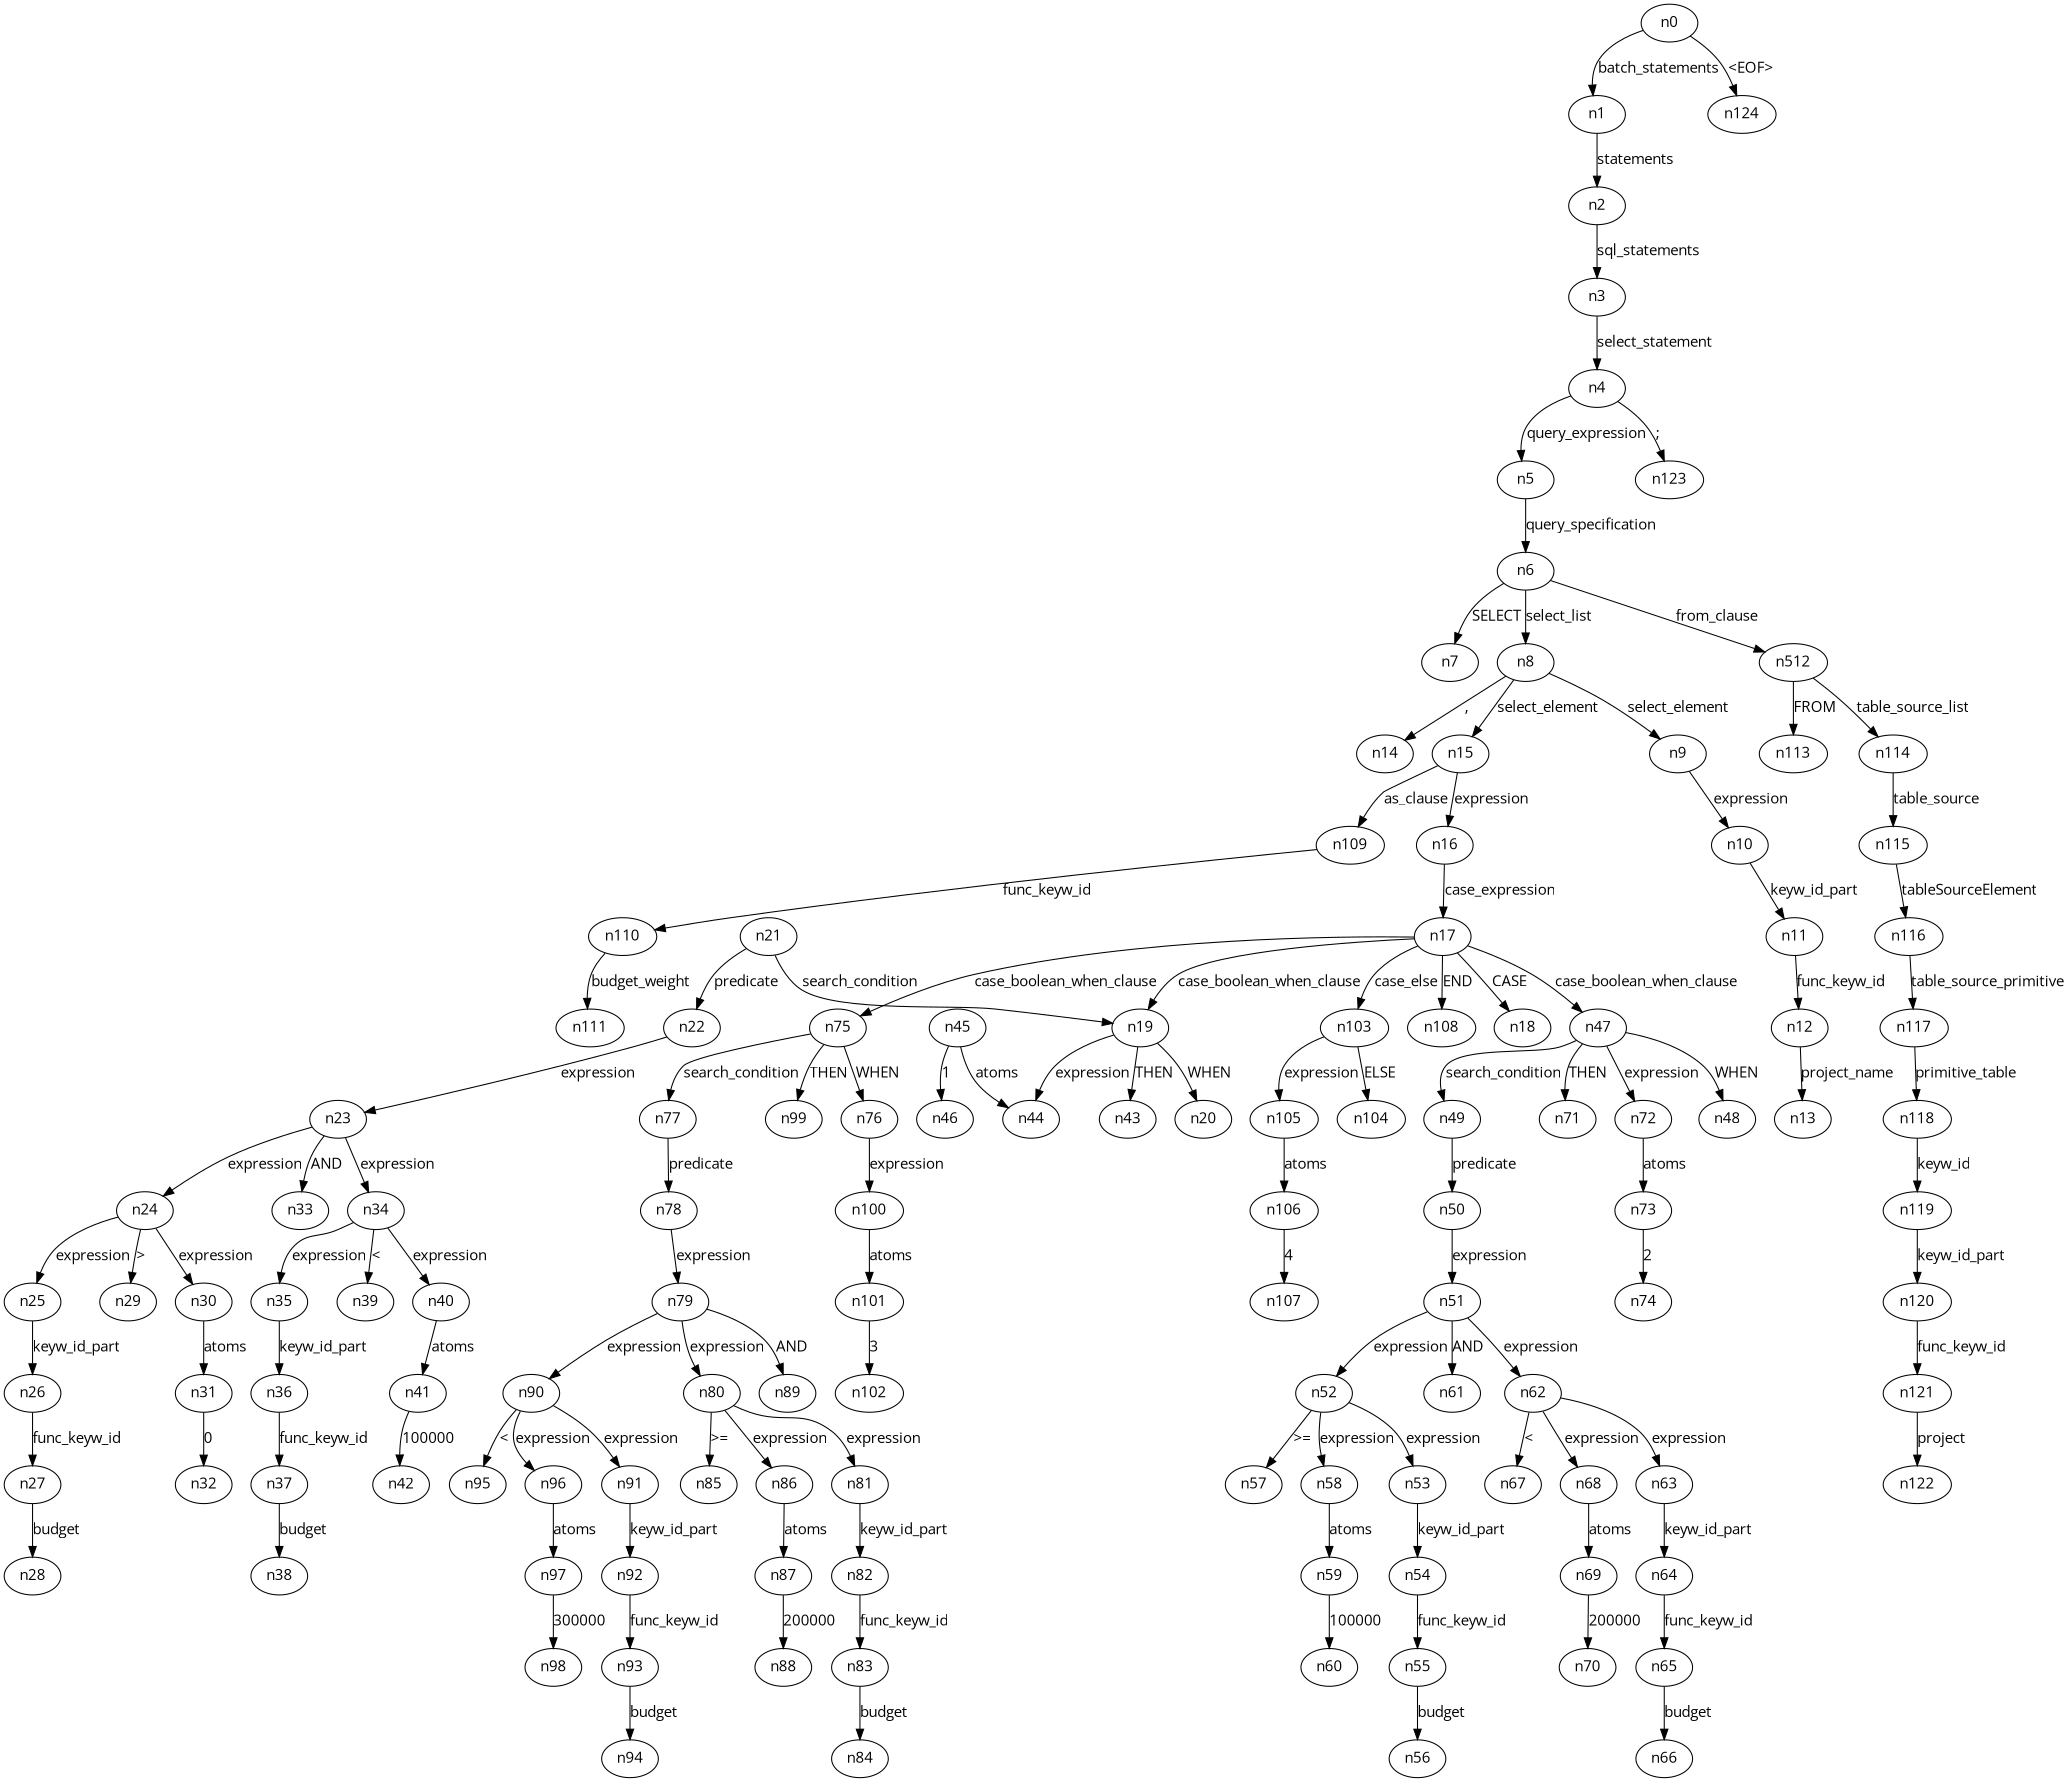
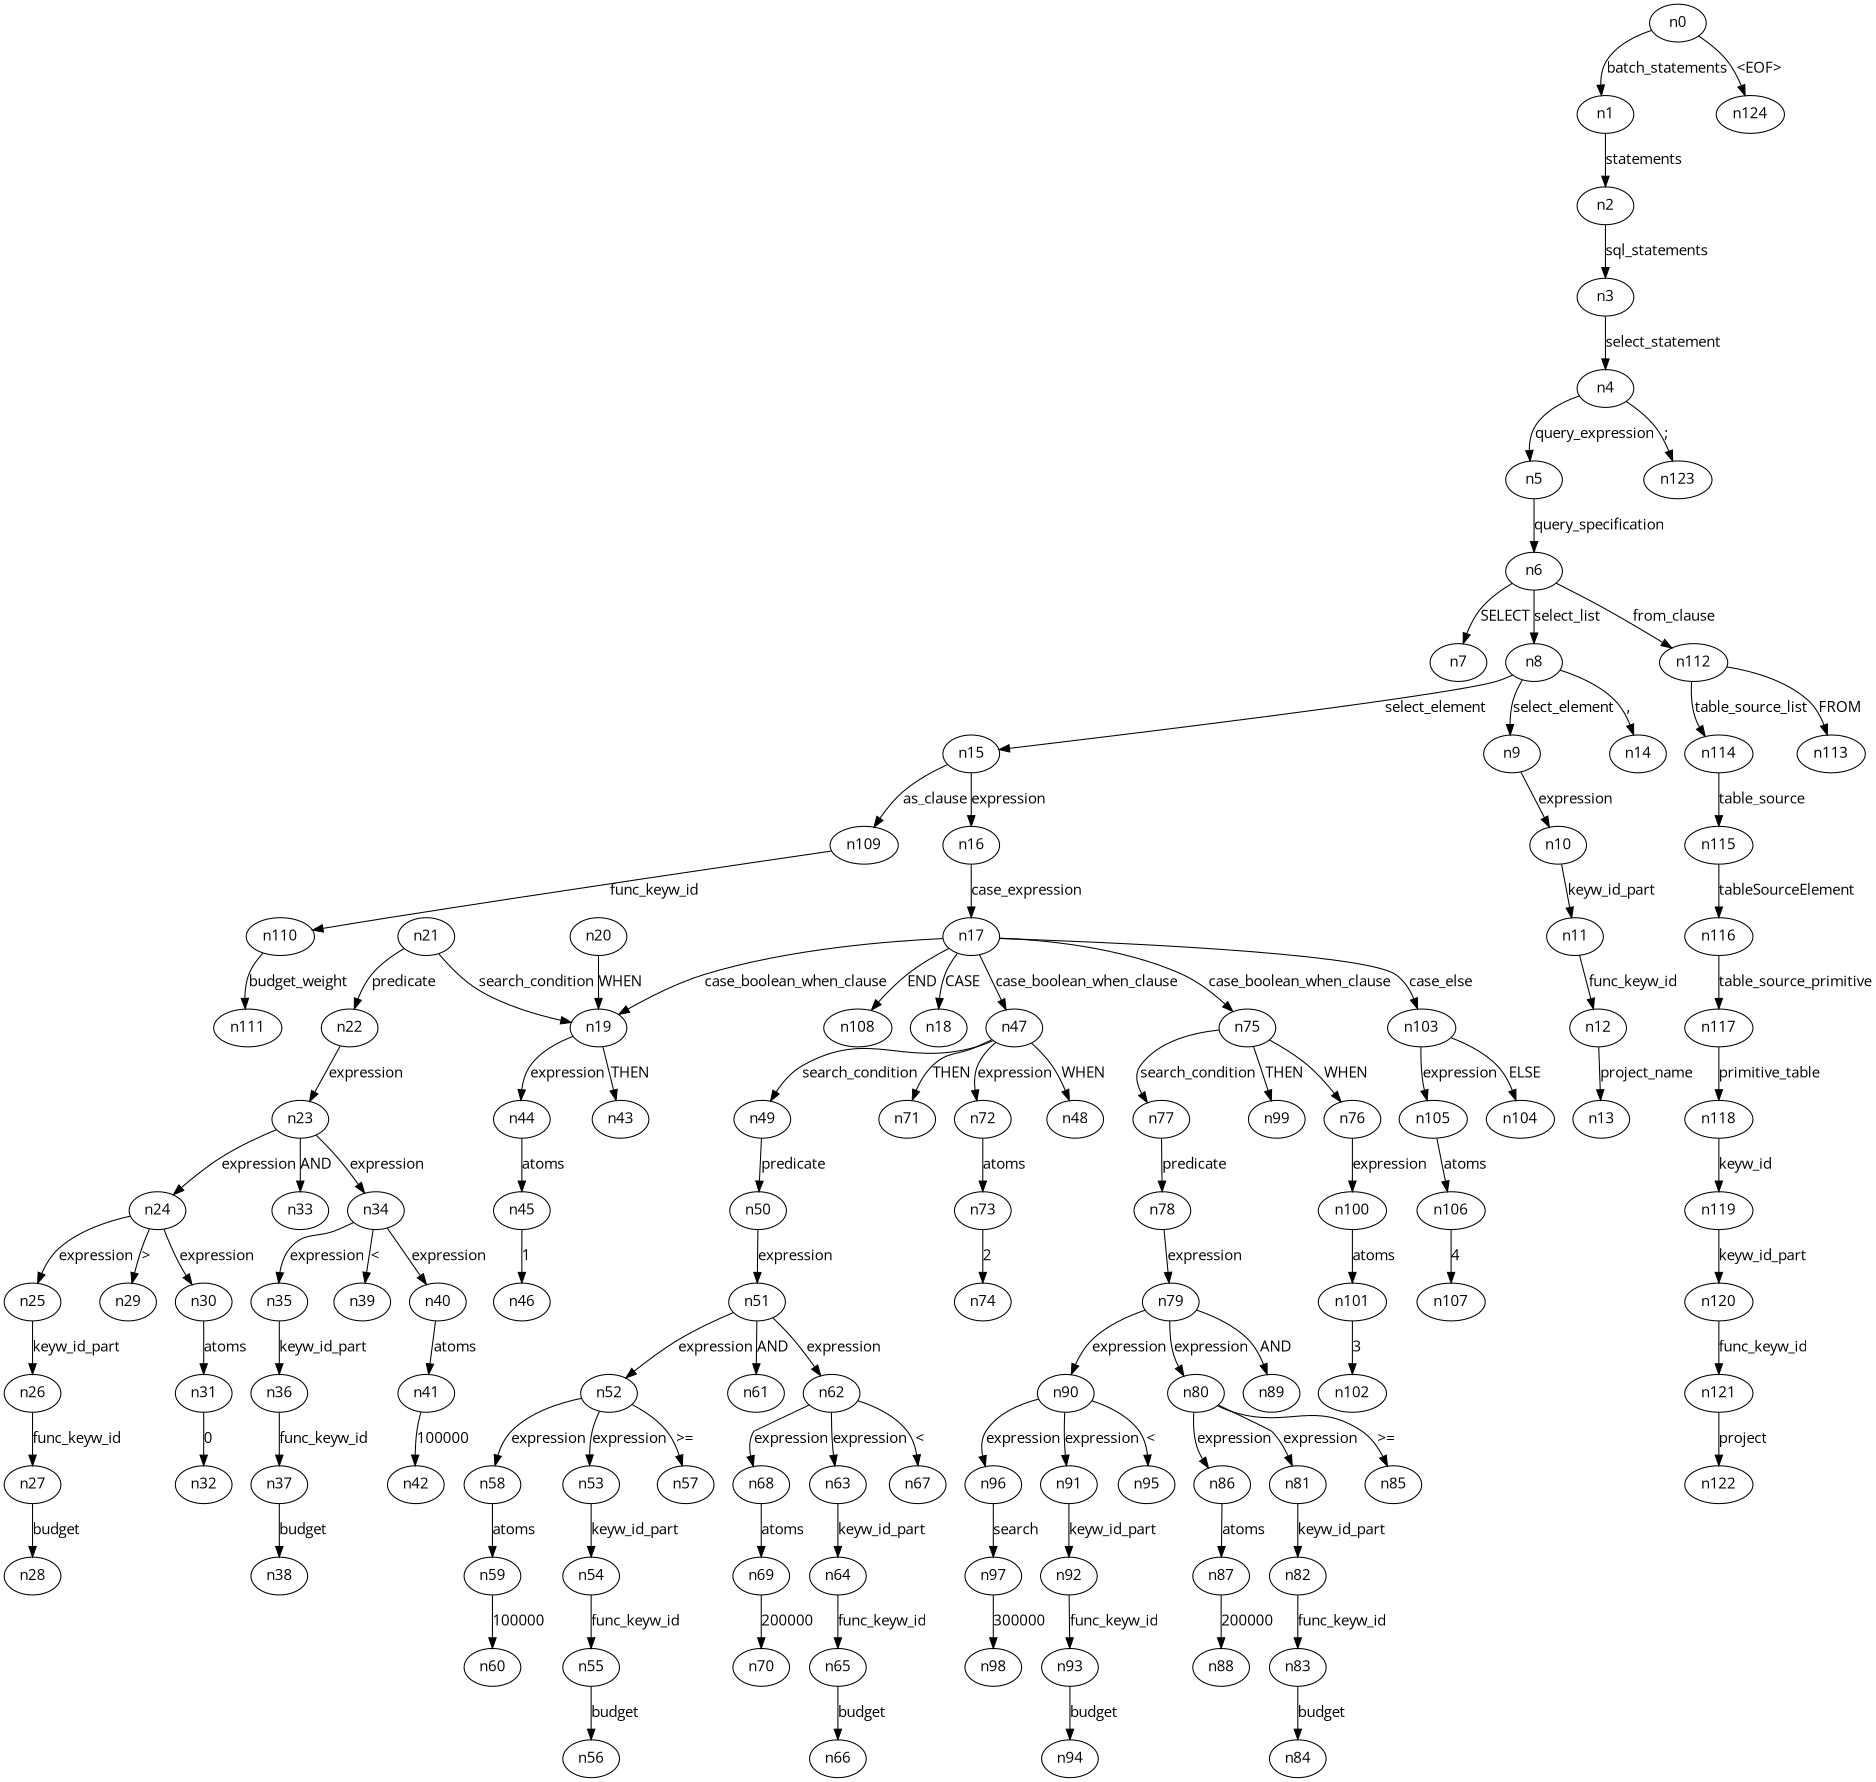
(1793, 663) -> (1694, 663)
(1178, 1065) -> (598, 977)
(974, 1079) -> (522, 1160)
(575, 1530) -> (1016, 1530)
